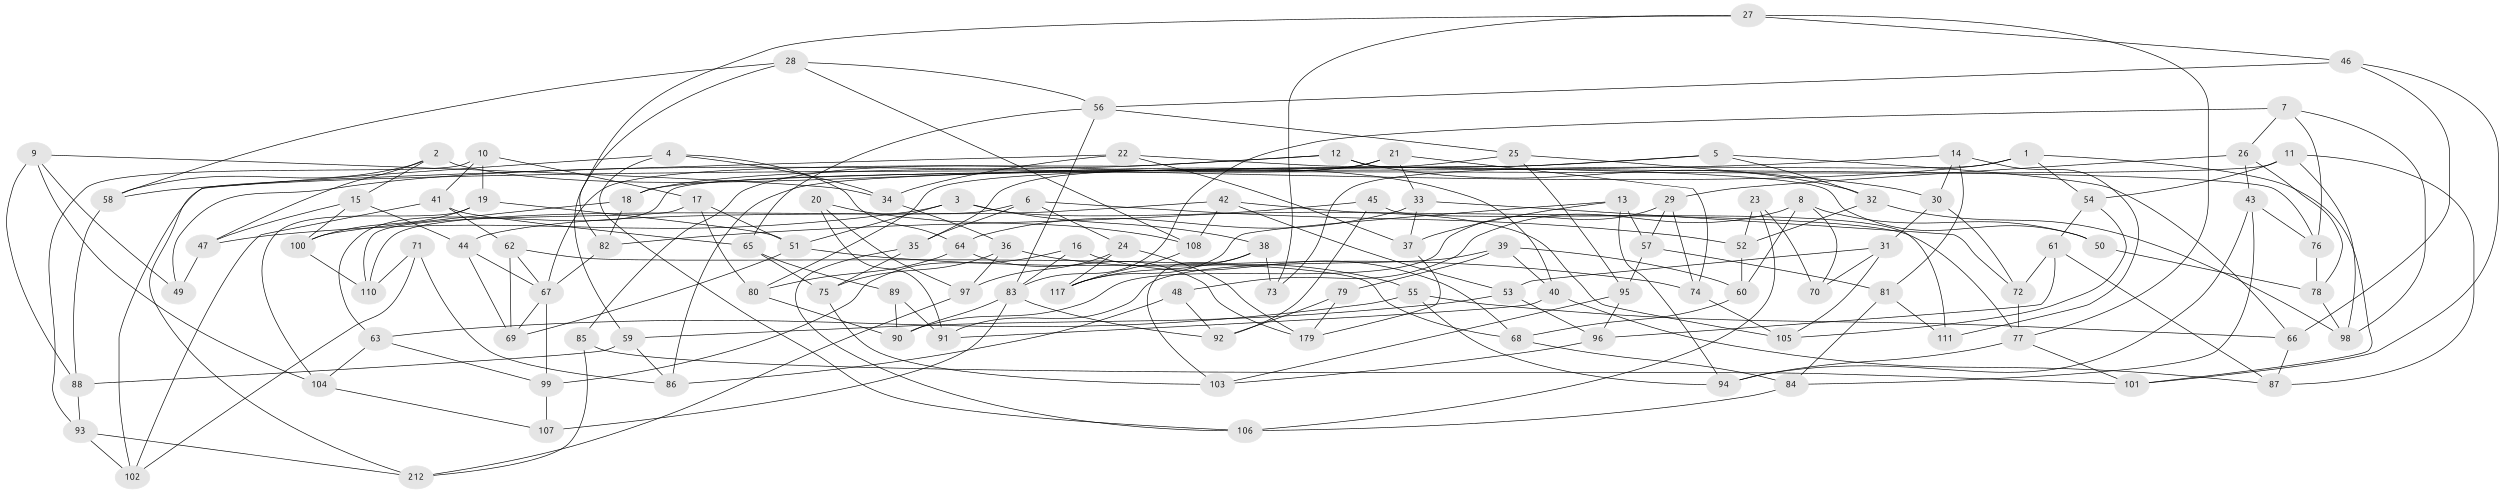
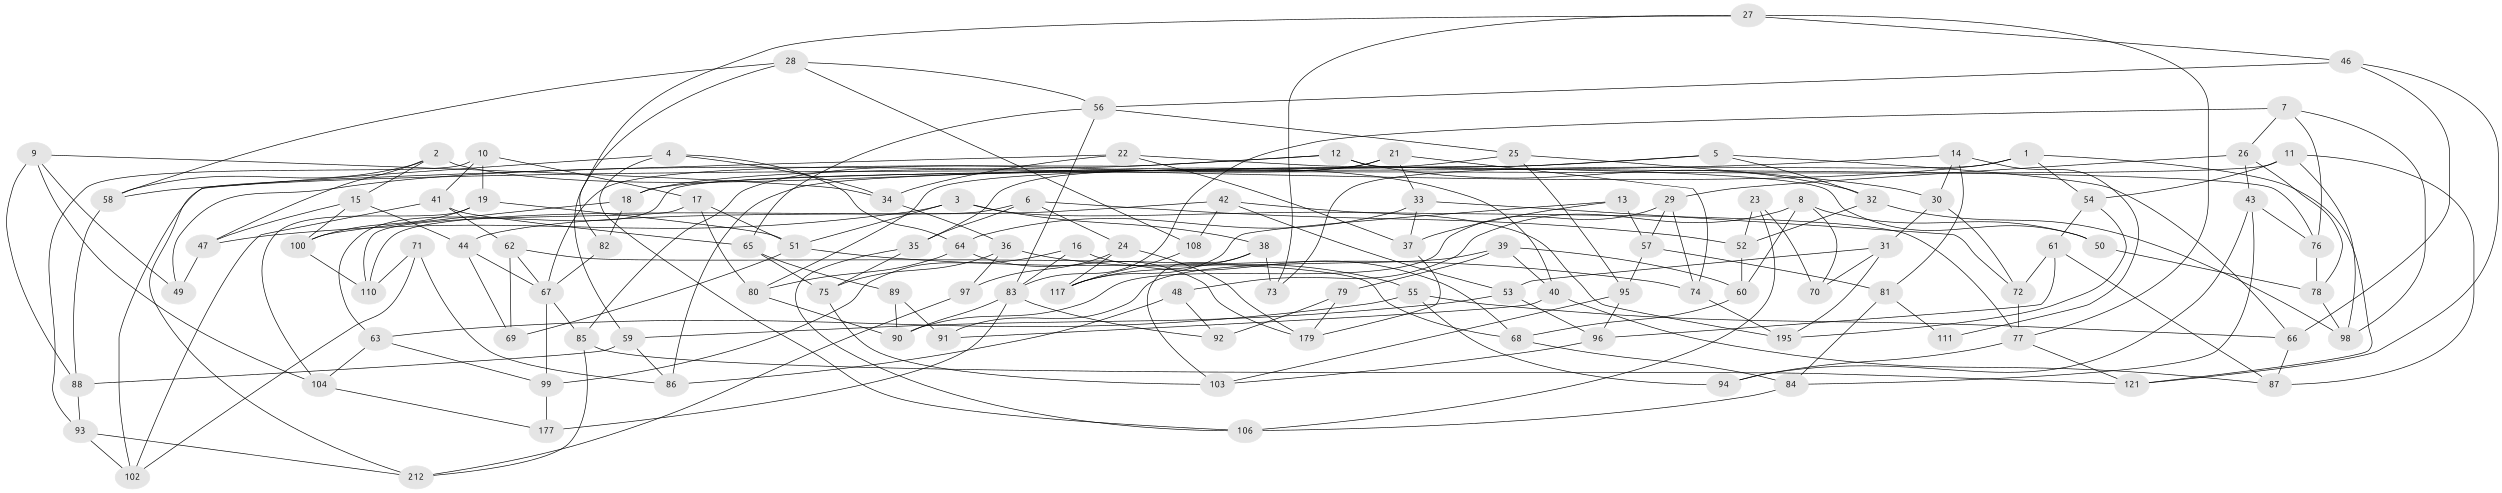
(817, 200) -> none
(1373, 200) -> none
(1659, 294) -> none
(529, 316) -> (564, 316)
(1784, 339) -> (1784, 339)
(2132, 385) -> (2132, 385)
(546, 431) -> (546, 431)
